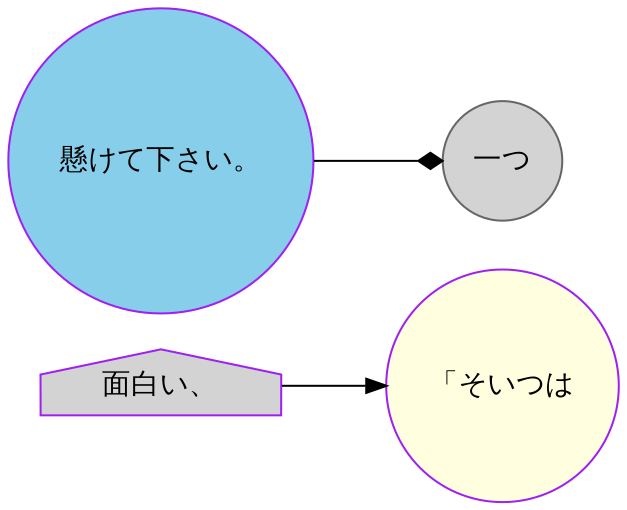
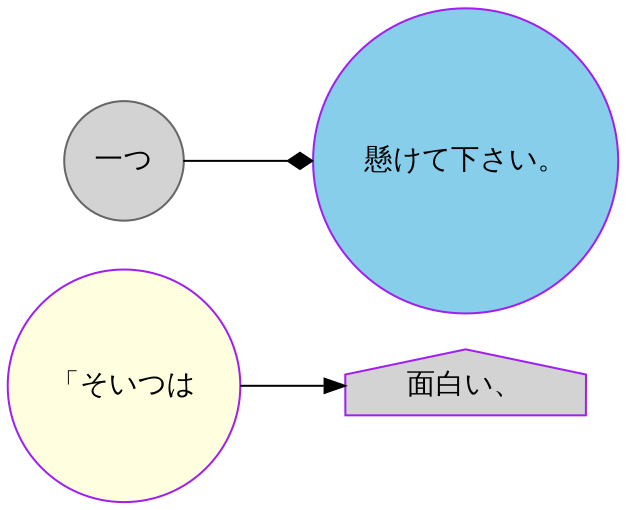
(366, 161) -> (235, 161)
(324, 386) -> (282, 386)
